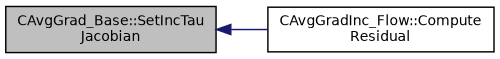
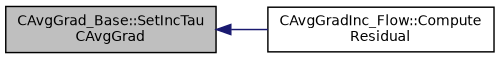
(111, 30) -> (111, 30)
